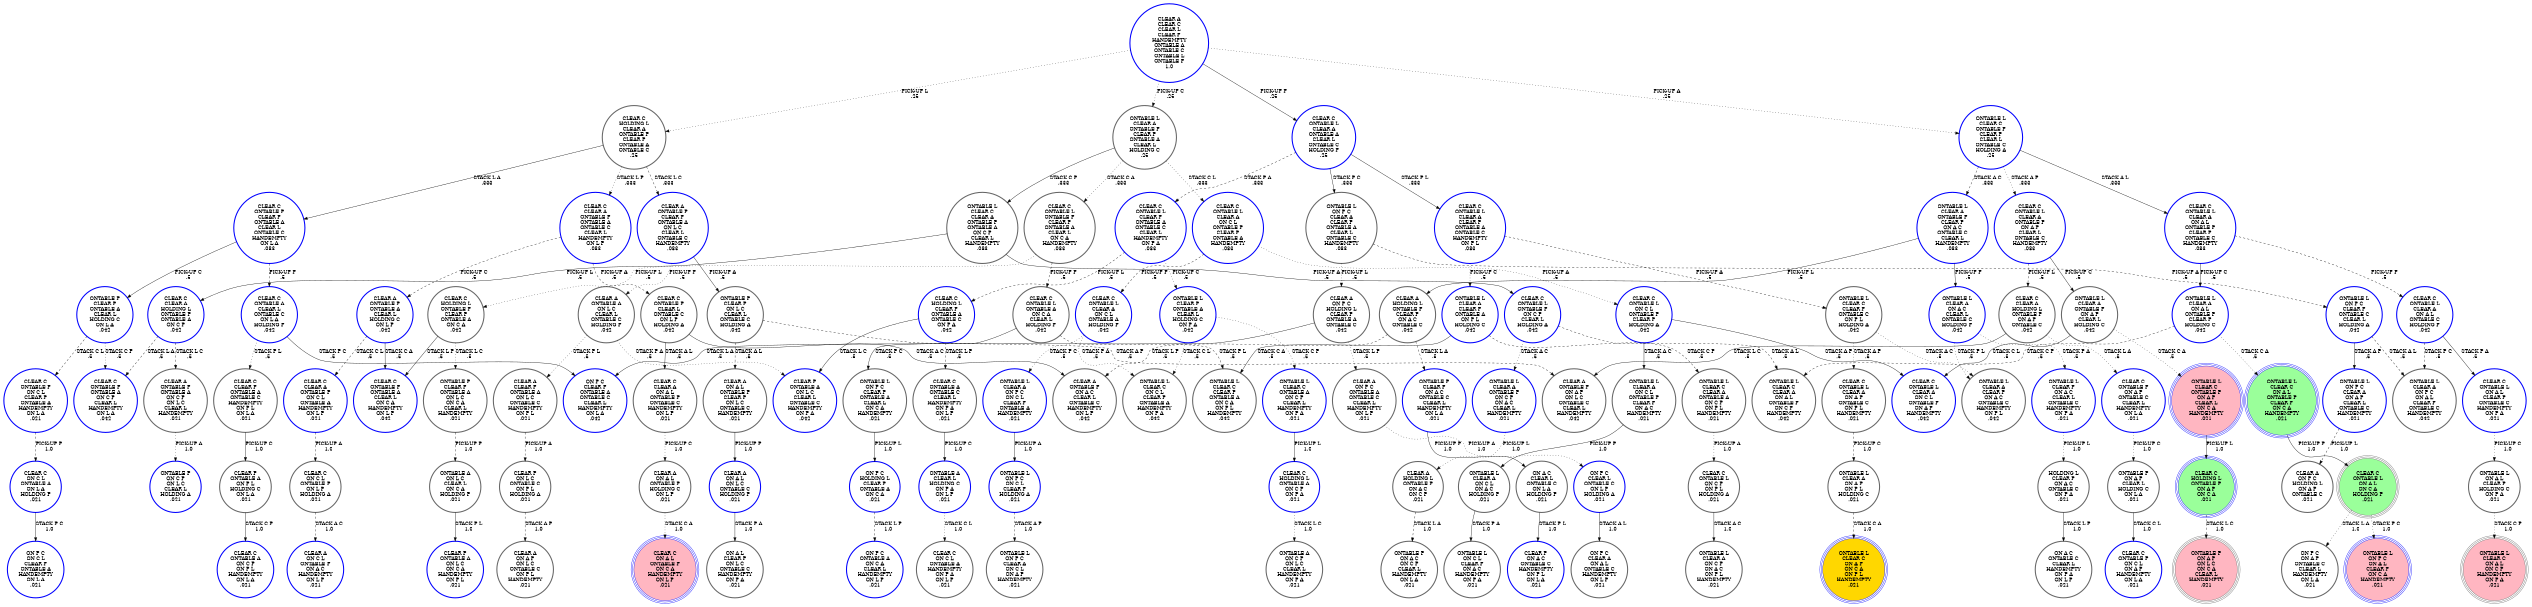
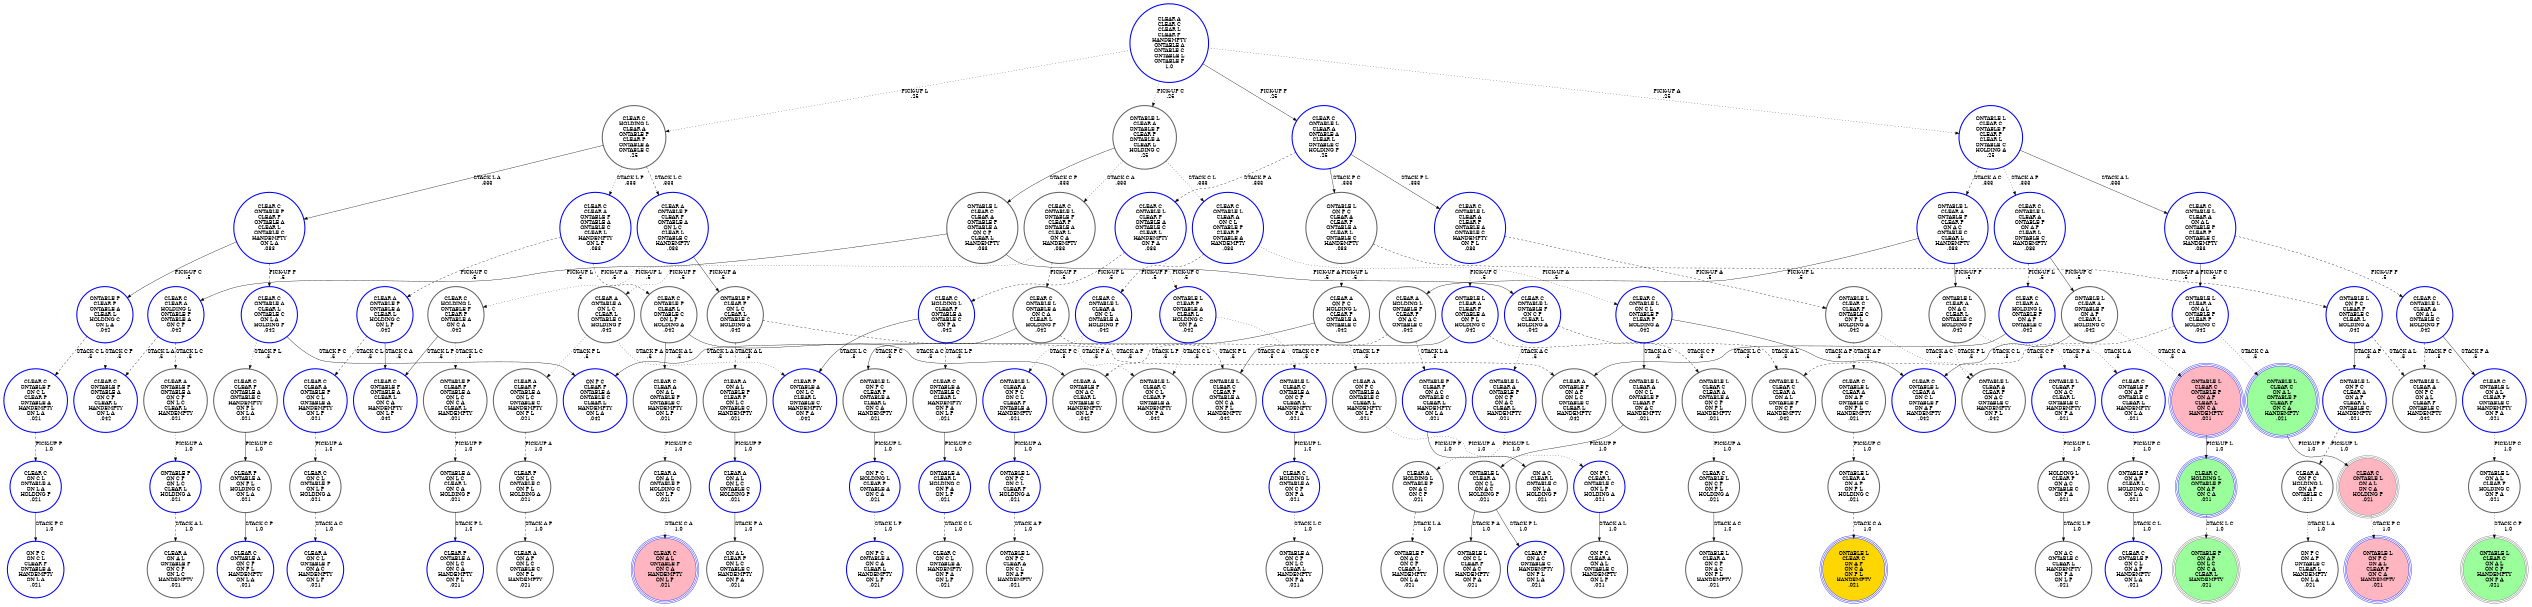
(1957, 315) -> (1957, 315)
(2027, 315) -> (2027, 315)
(2368, 487) -> (2368, 487)
(875, 525) -> (875, 525)
(945, 525) -> (945, 525)
(1539, 525) -> (1506, 527)
(2340, 527) -> (2308, 525)
none -> (176, 570)
(2206, 570) -> (2206, 570)
(2494, 570) -> (2494, 570)
